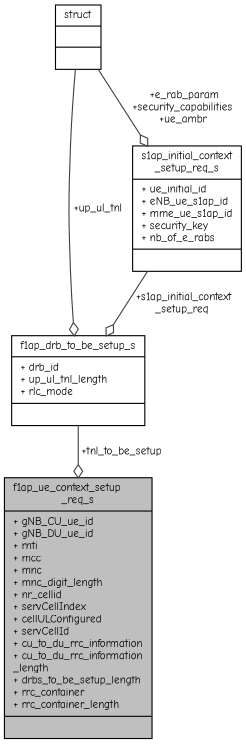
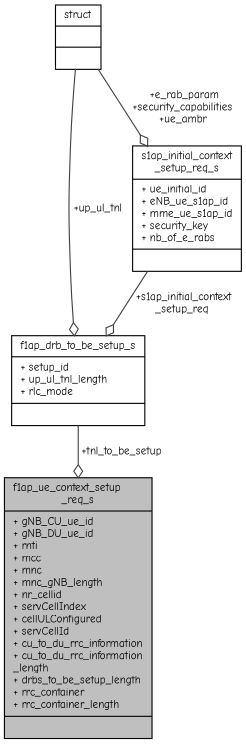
(40, 367) -> (45, 367)
(58, 583) -> (58, 583)
